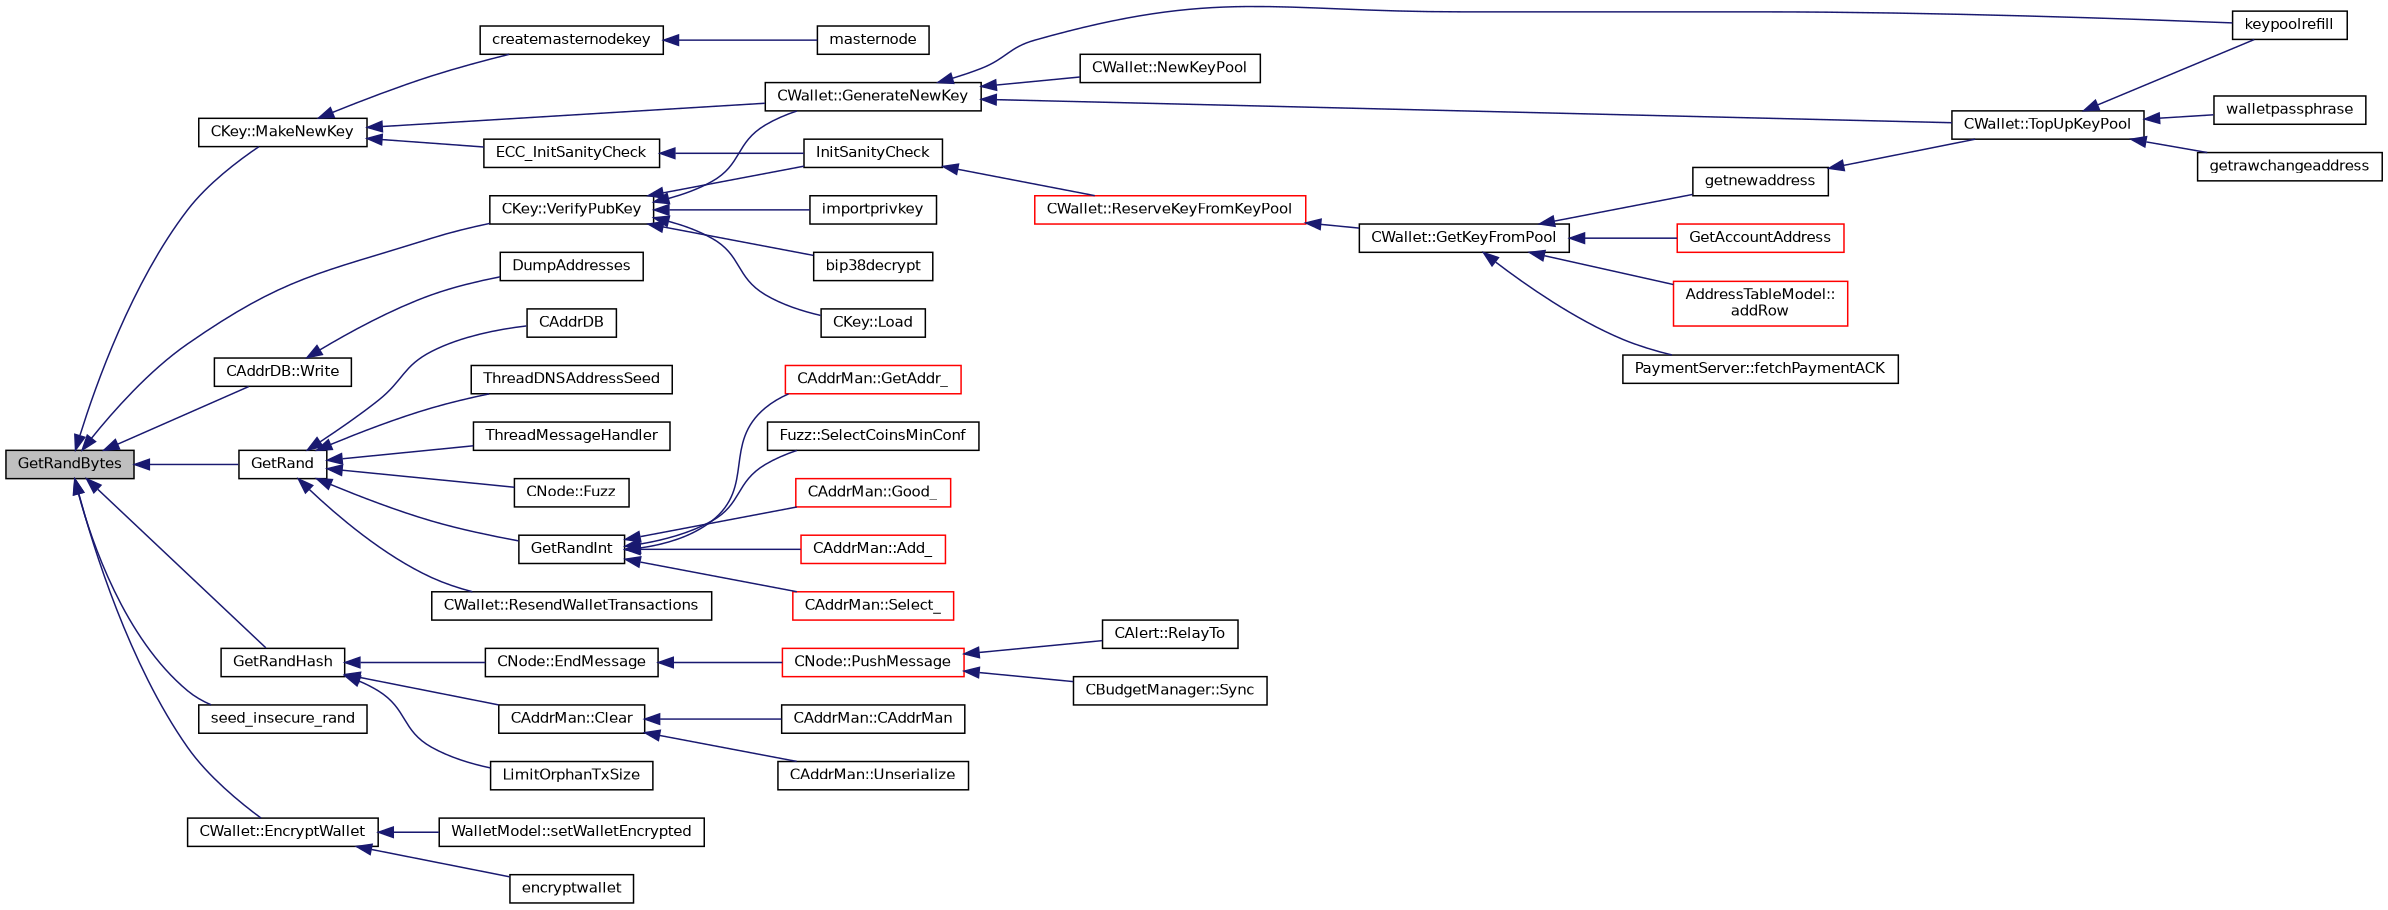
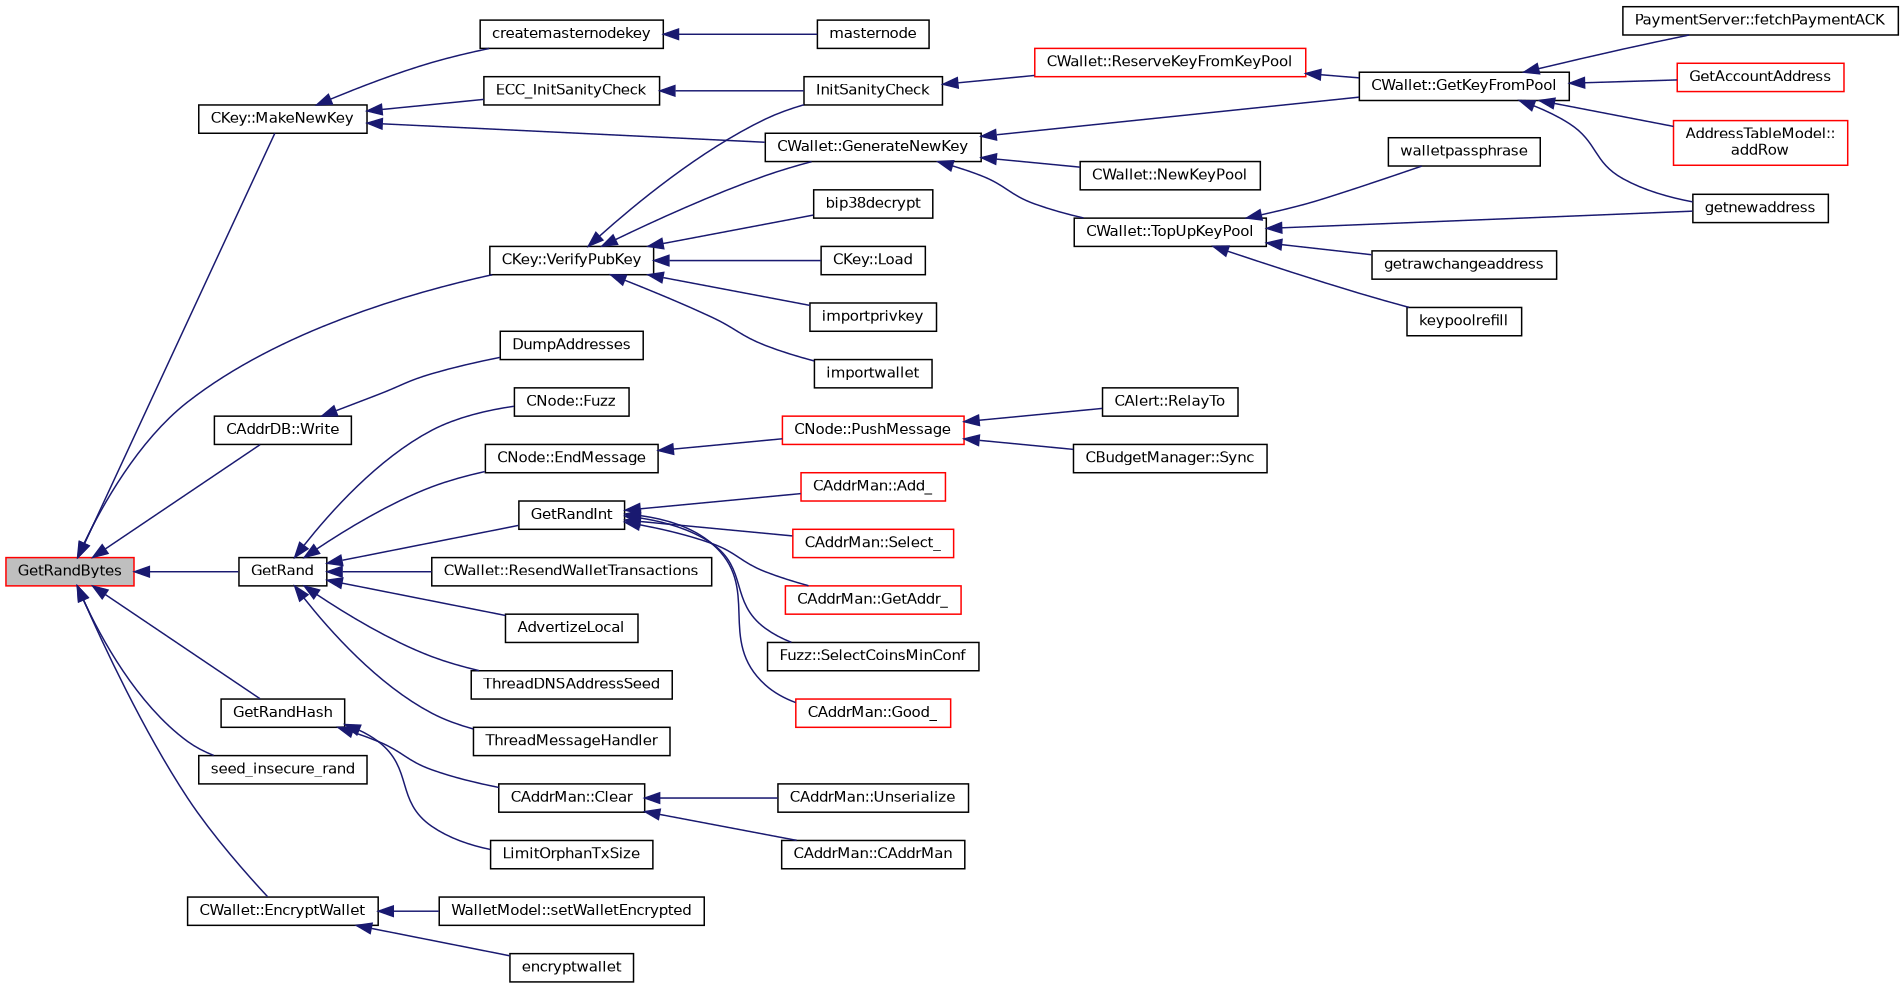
(1586, 12) -> (1178, 116)
(1909, 152) -> (1487, 219)
(572, 323) -> (572, 628)
none -> (873, 374)
(70, 464) -> (70, 572)
(423, 663) -> (397, 502)
